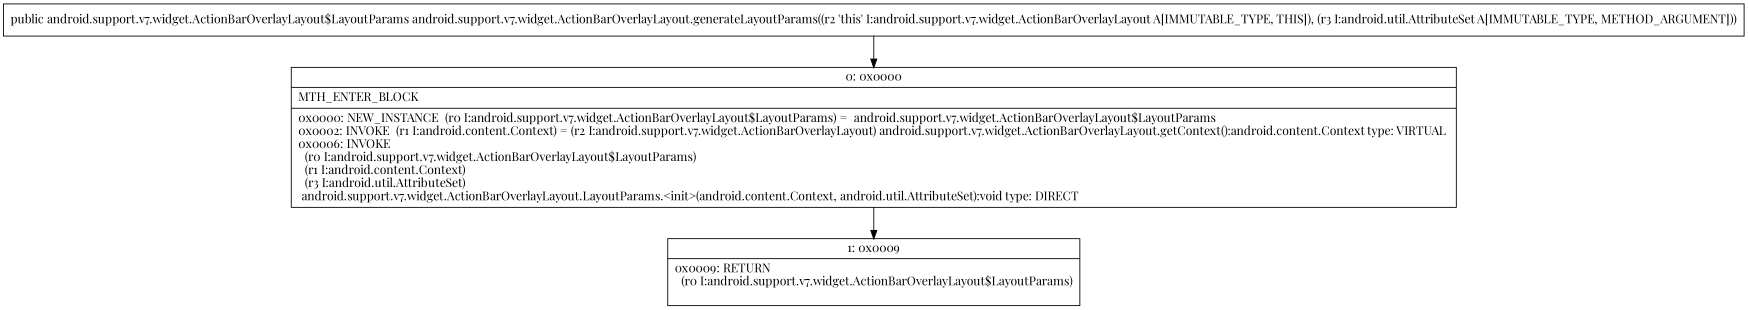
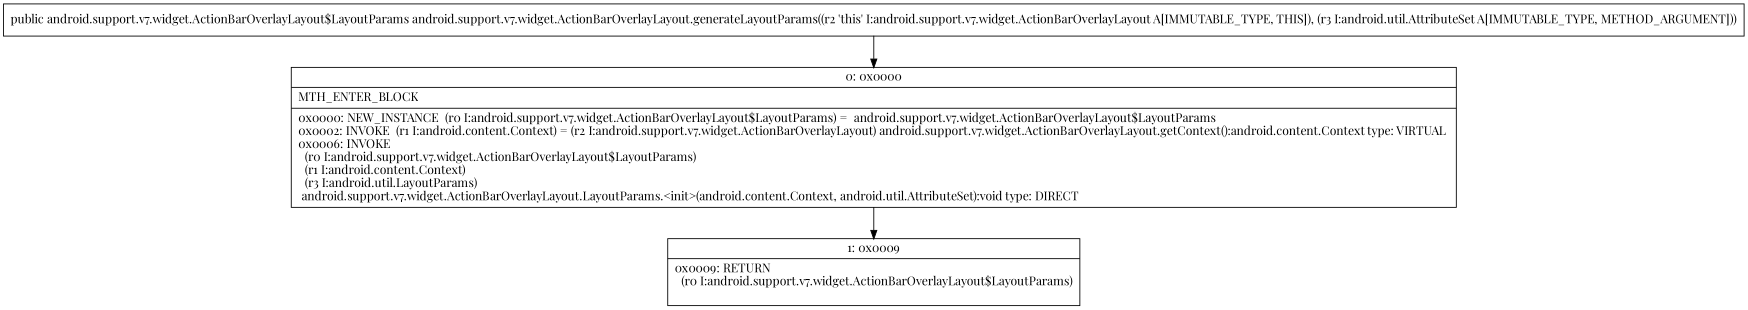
(382, 183) -> (388, 183)
